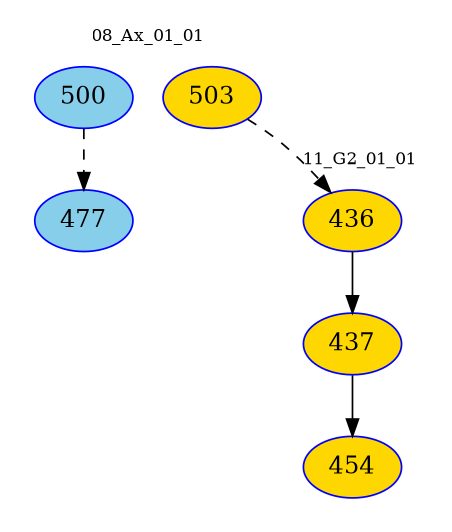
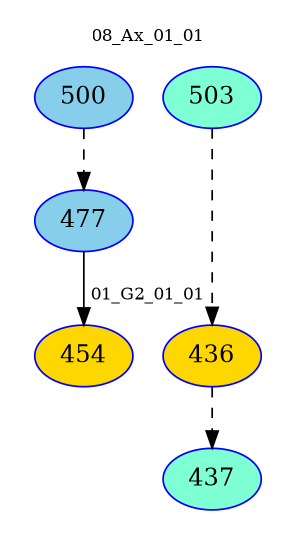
(212, 98) -> (212, 98)
(360, 160) -> (148, 295)
(352, 274) -> (212, 409)
(352, 344) -> (212, 479)
(352, 397) -> (84, 289)
